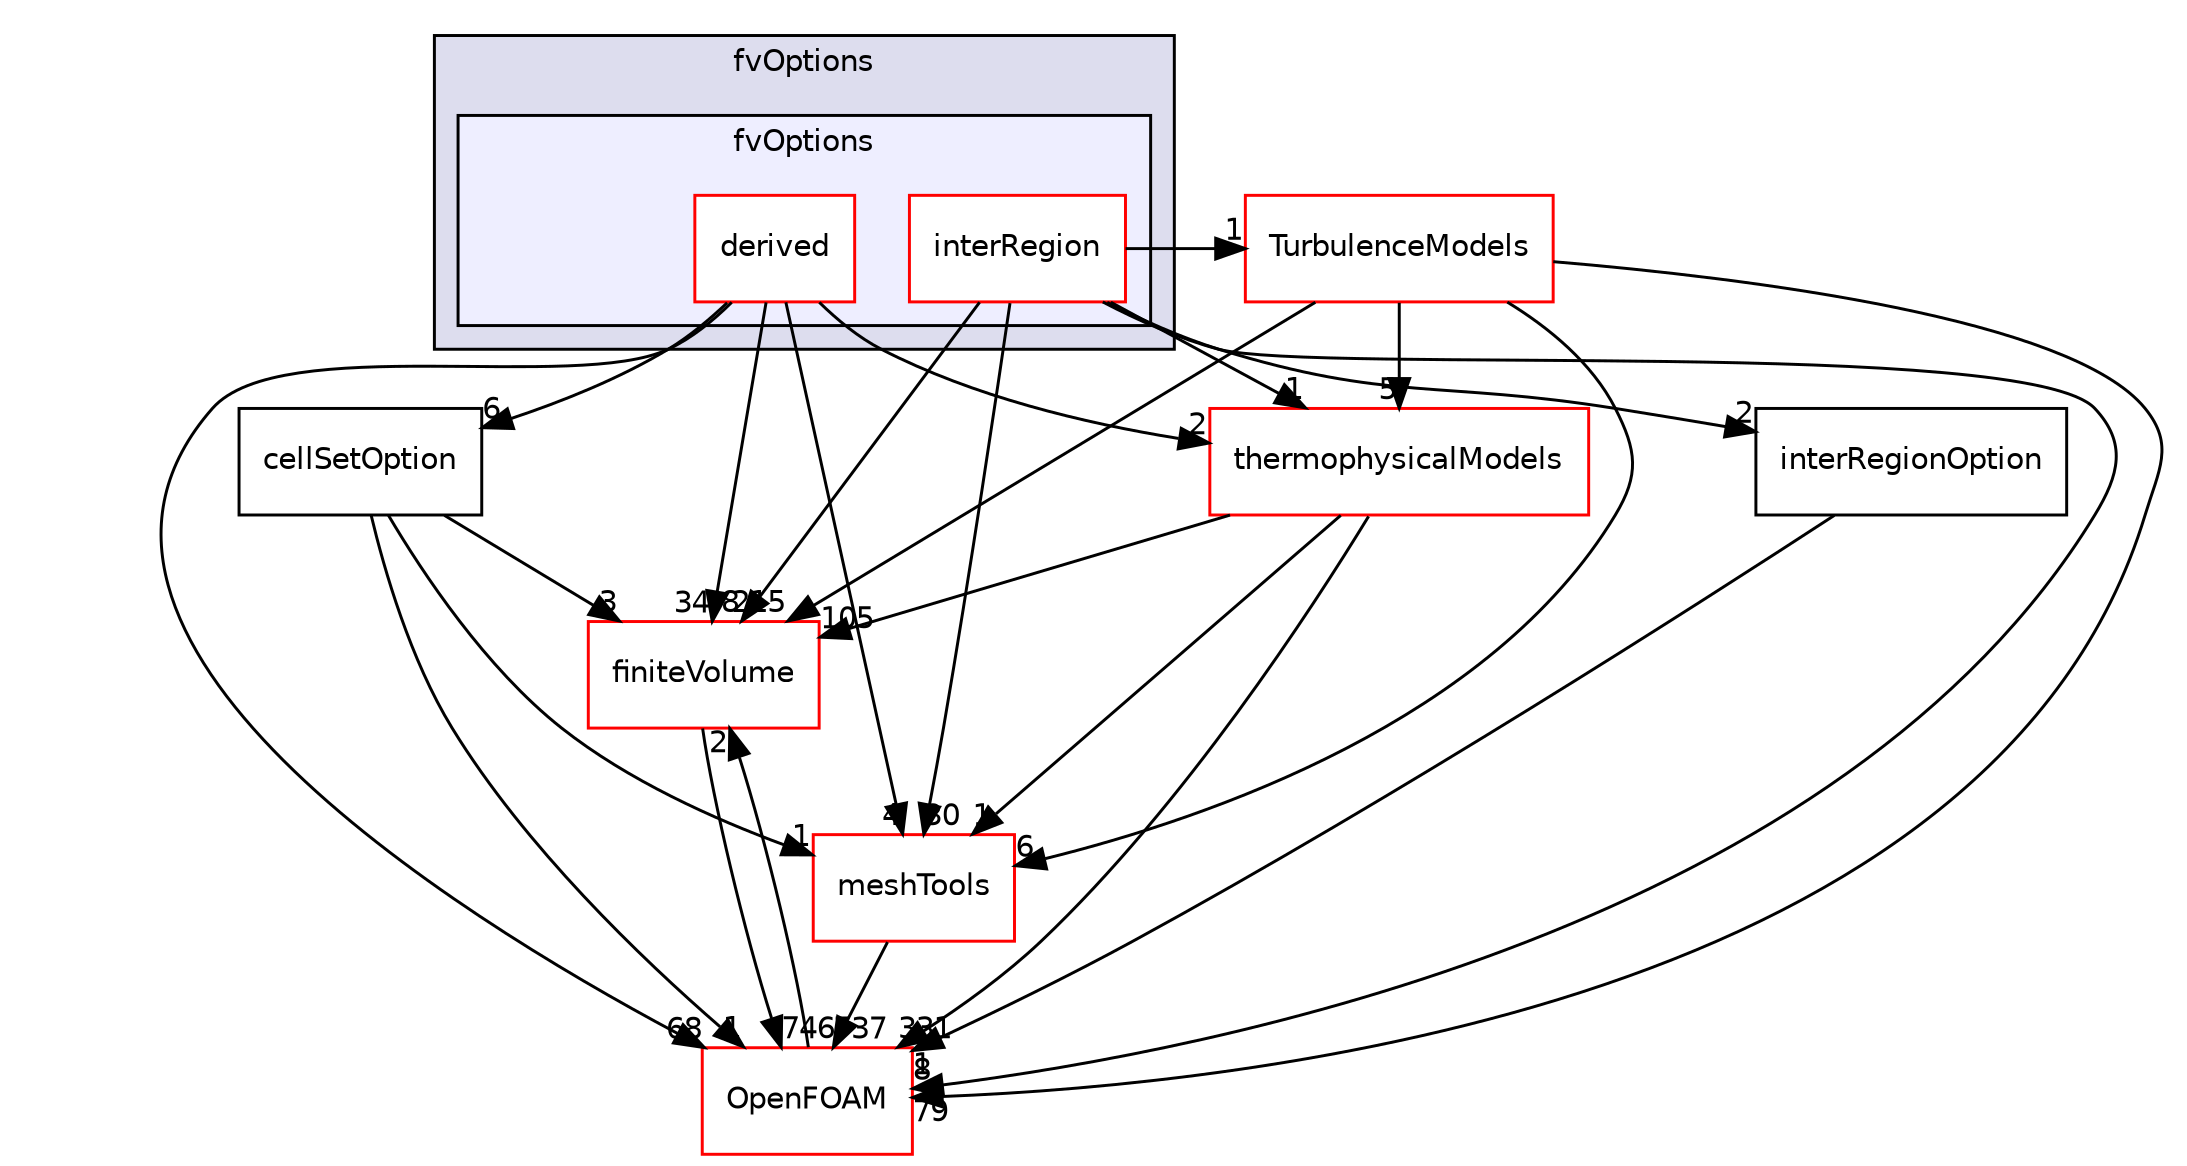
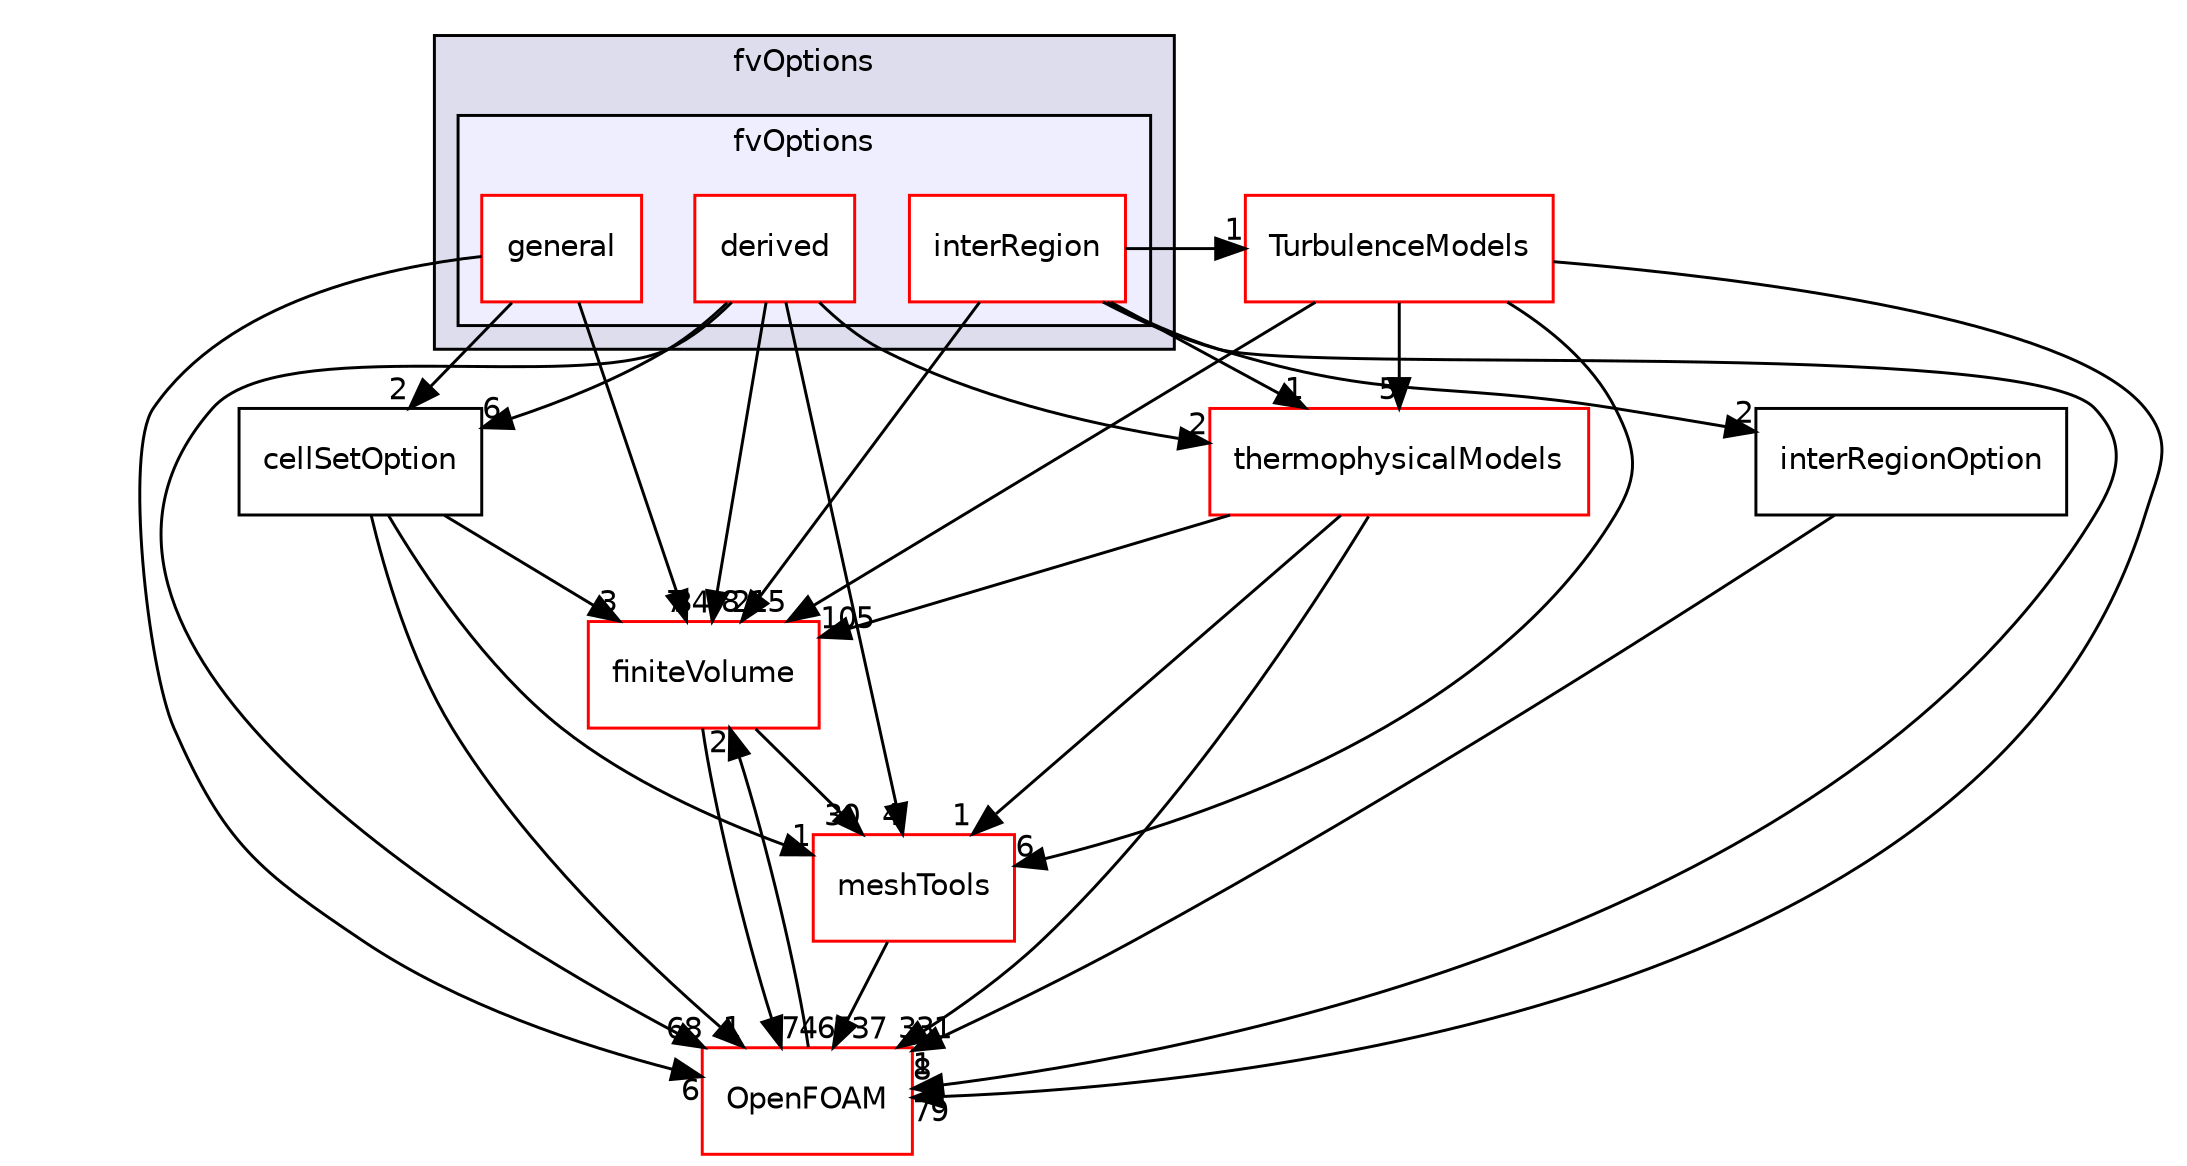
none -> (562, 249)
(972, 554) -> (798, 771)
